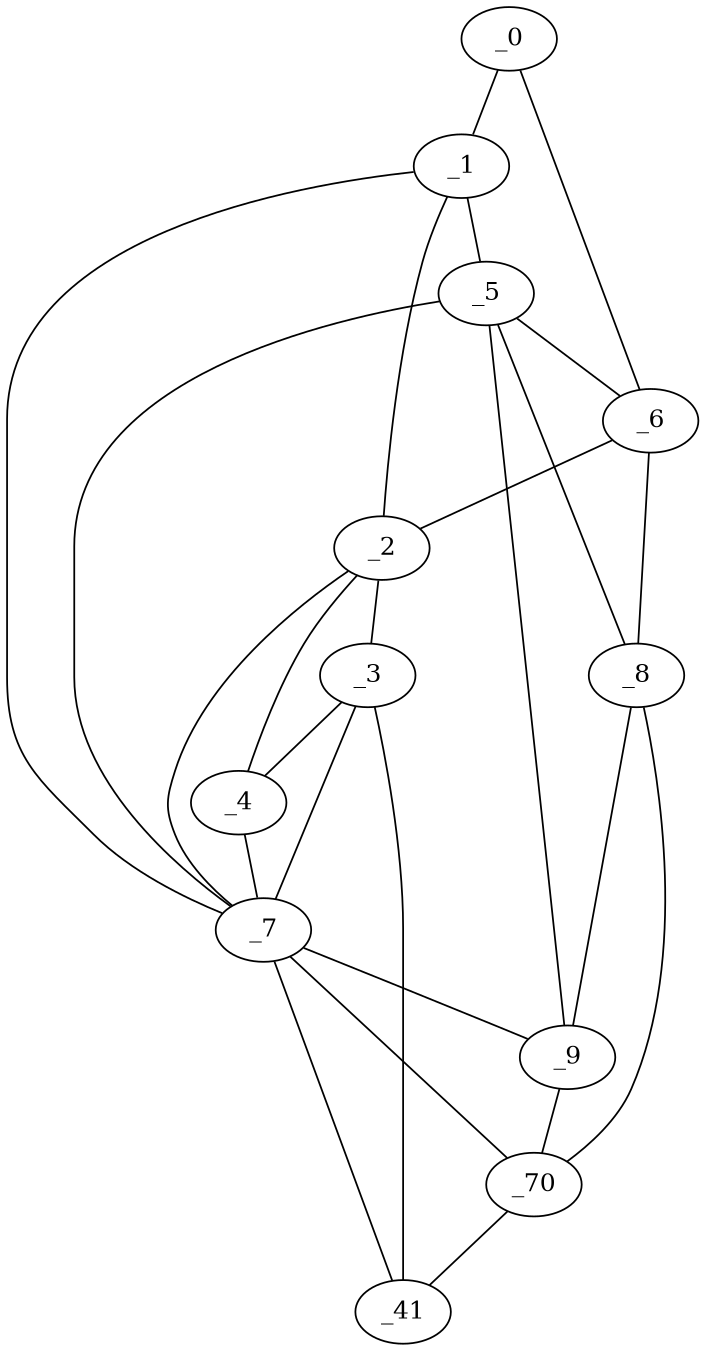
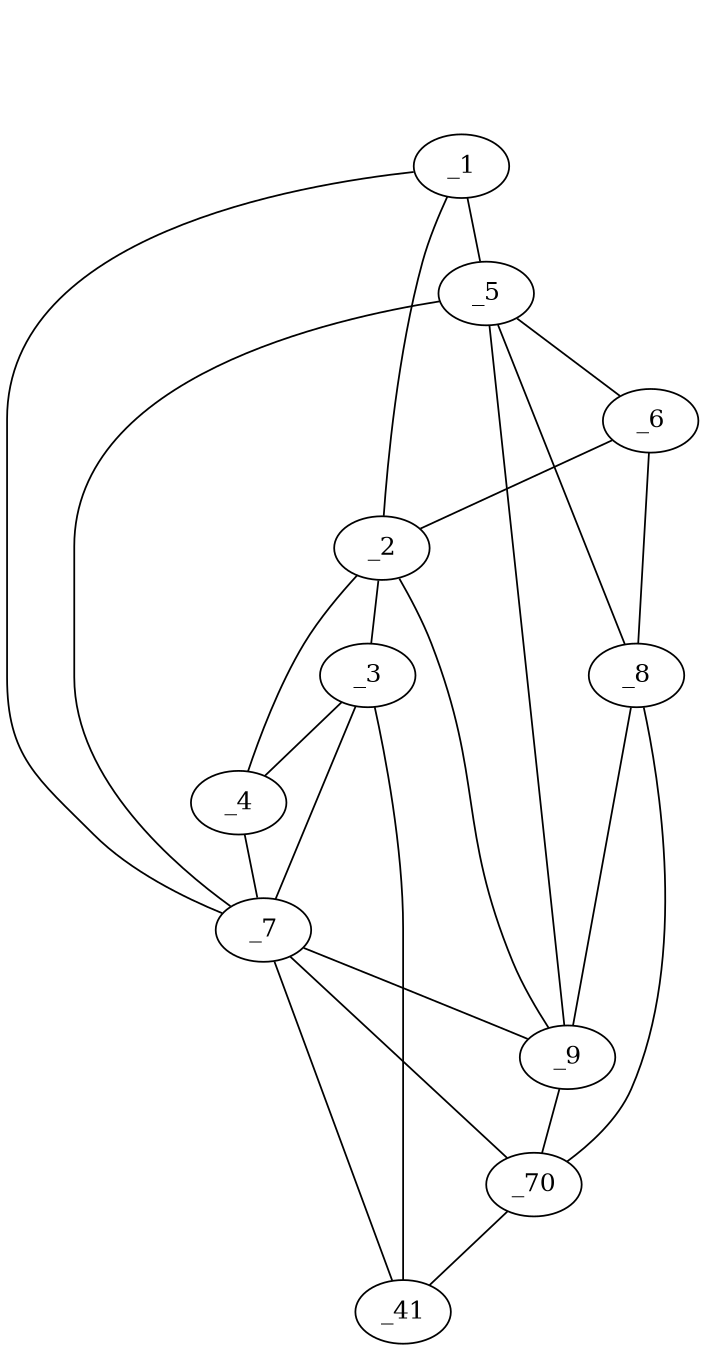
(509, 39) -> none
(199, 721) -> (471, 804)
